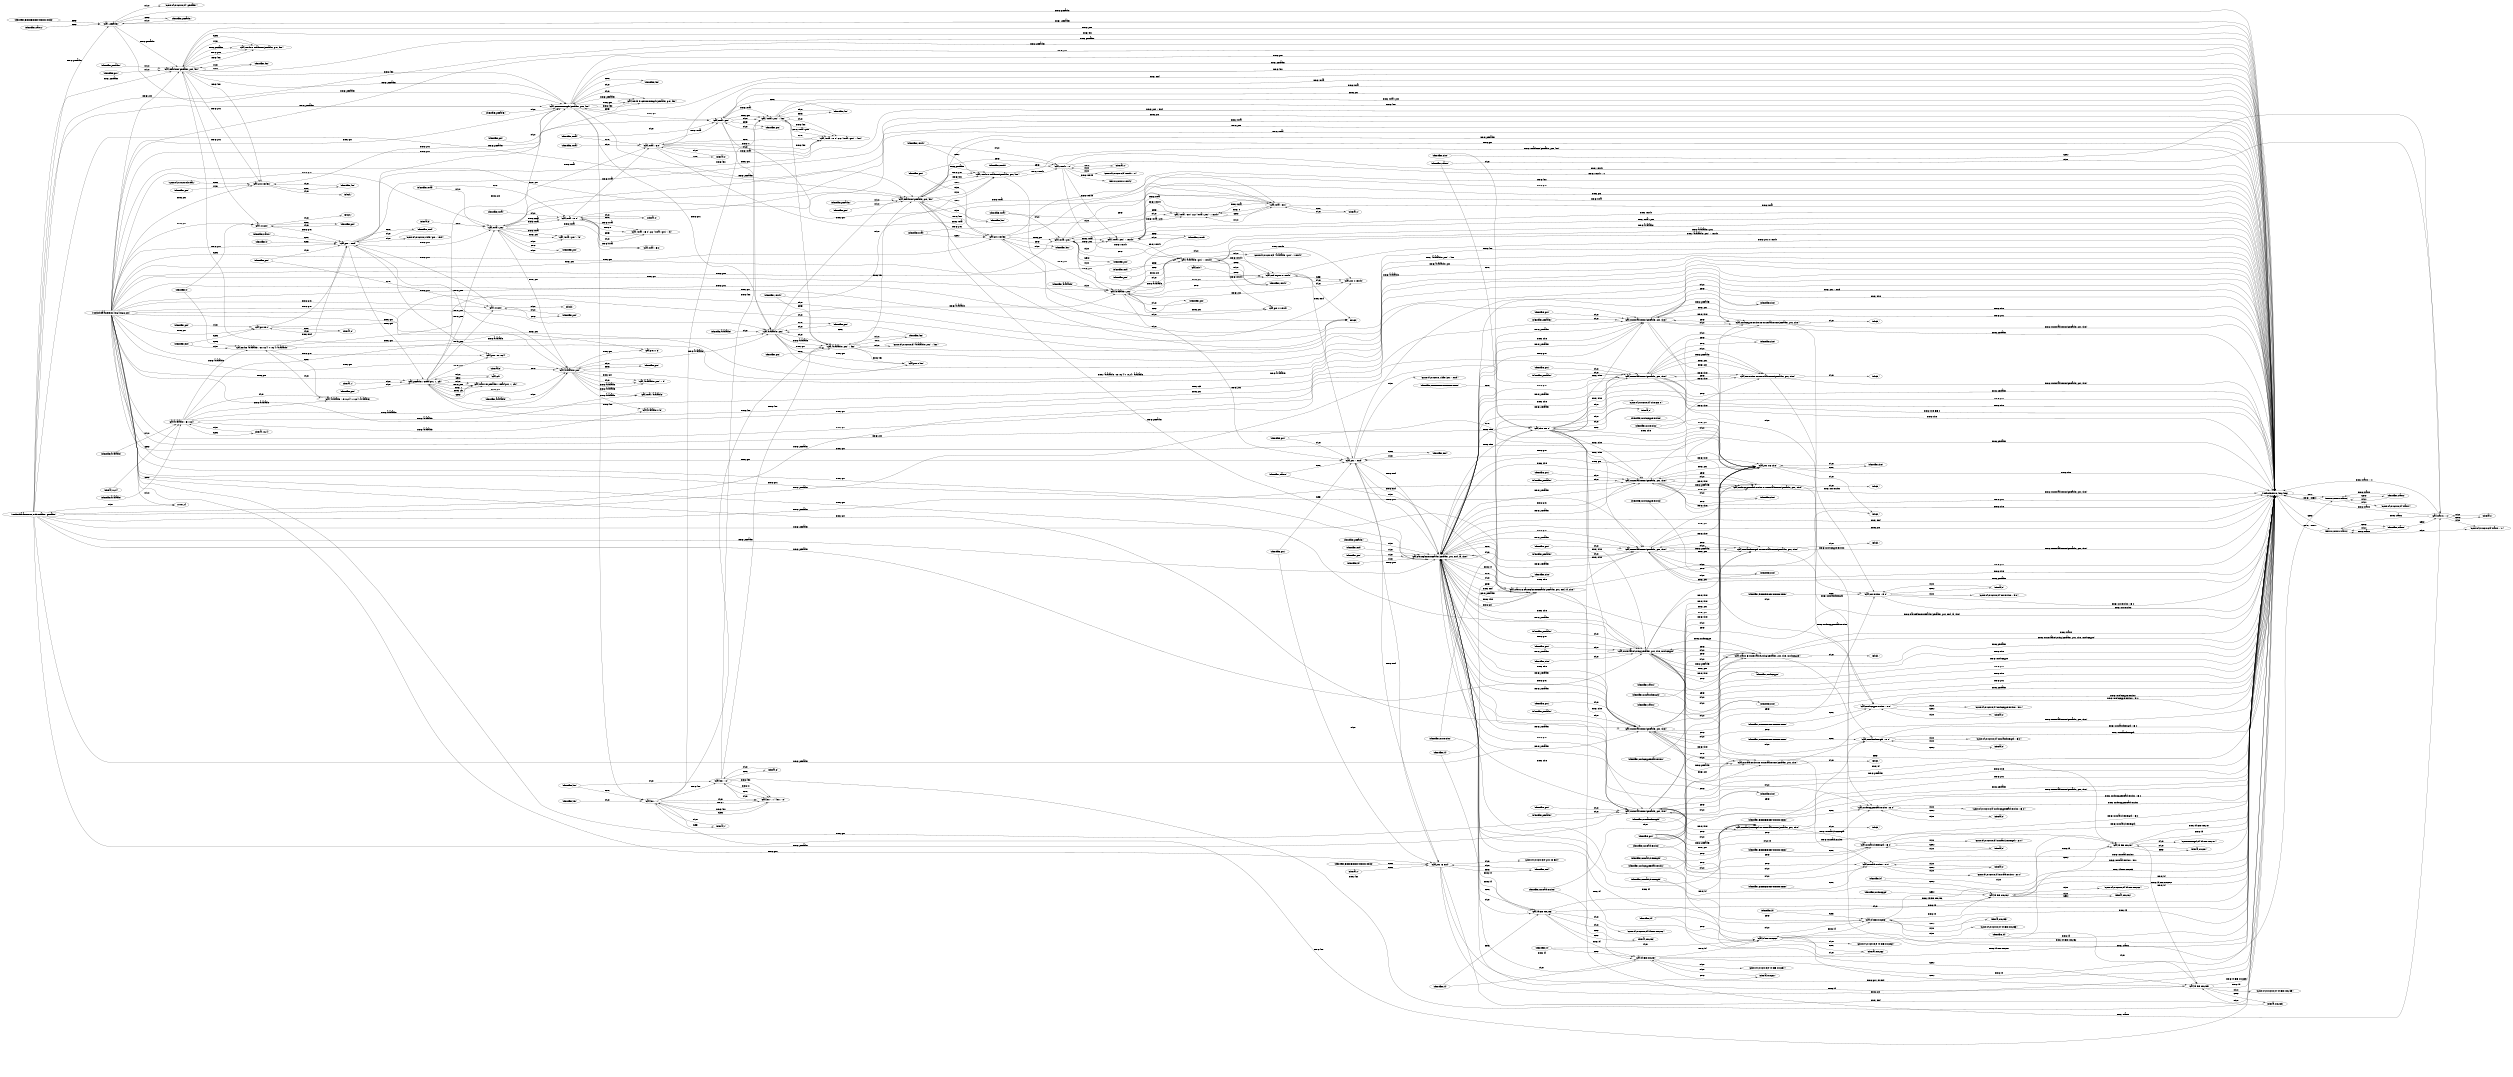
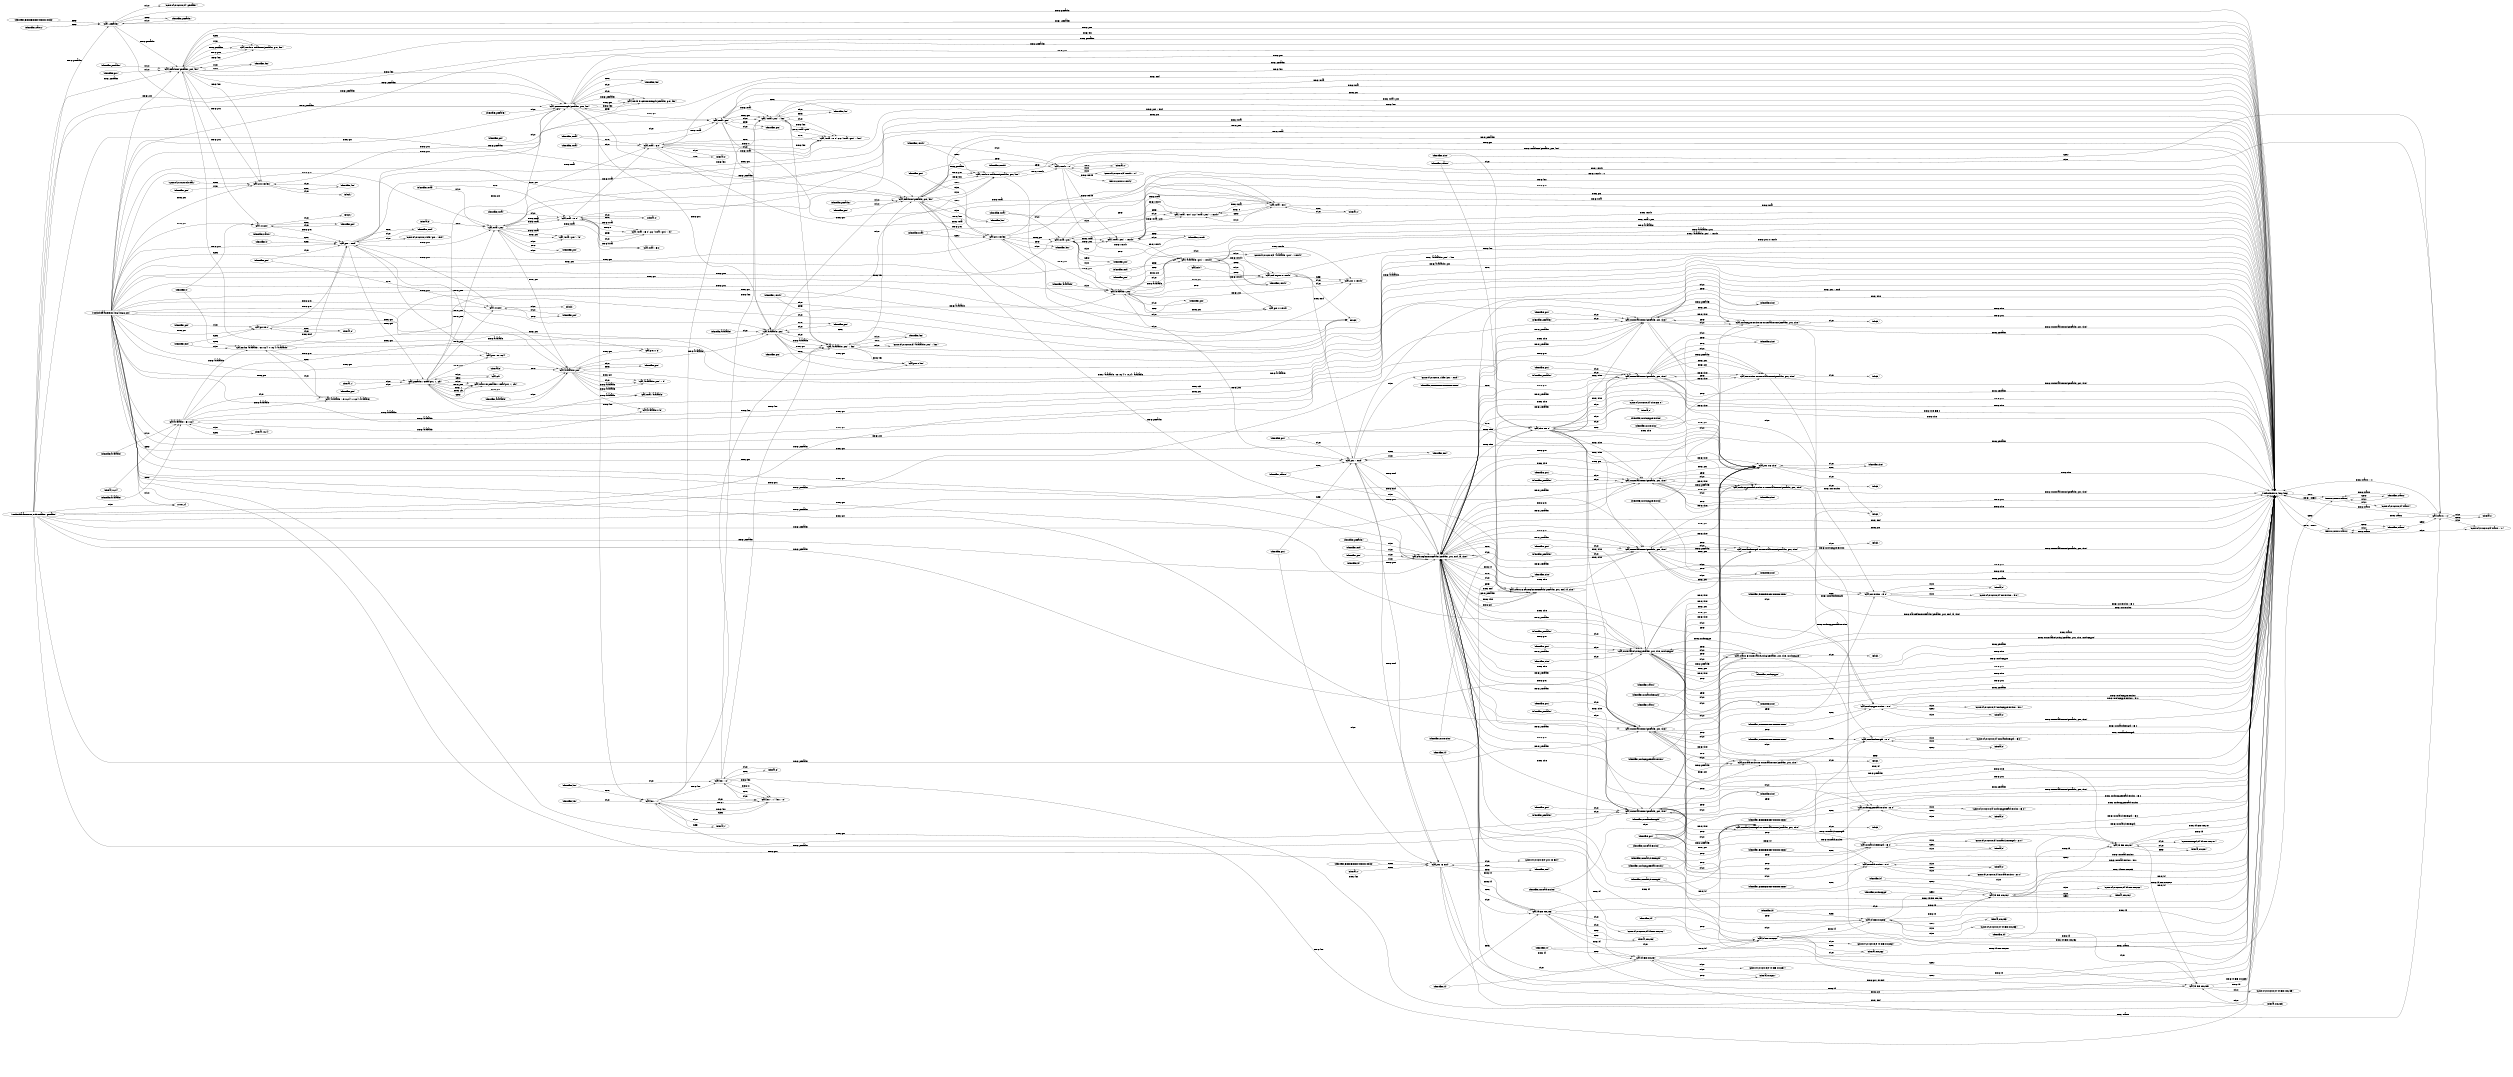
(1767, 841) -> (1767, 841)
(2234, 996) -> none
